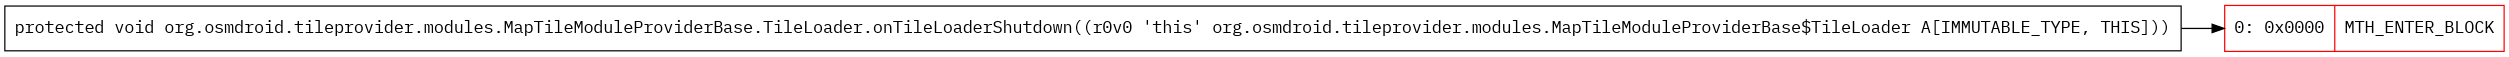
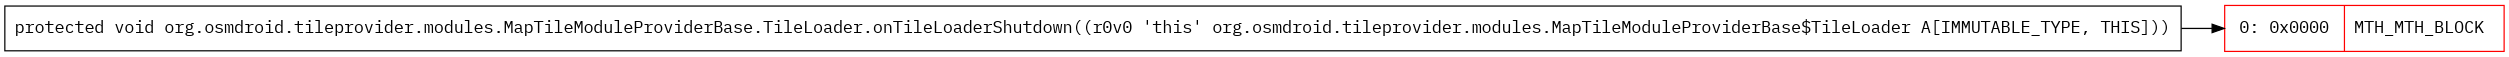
(2419, 28) -> (2419, 28)
